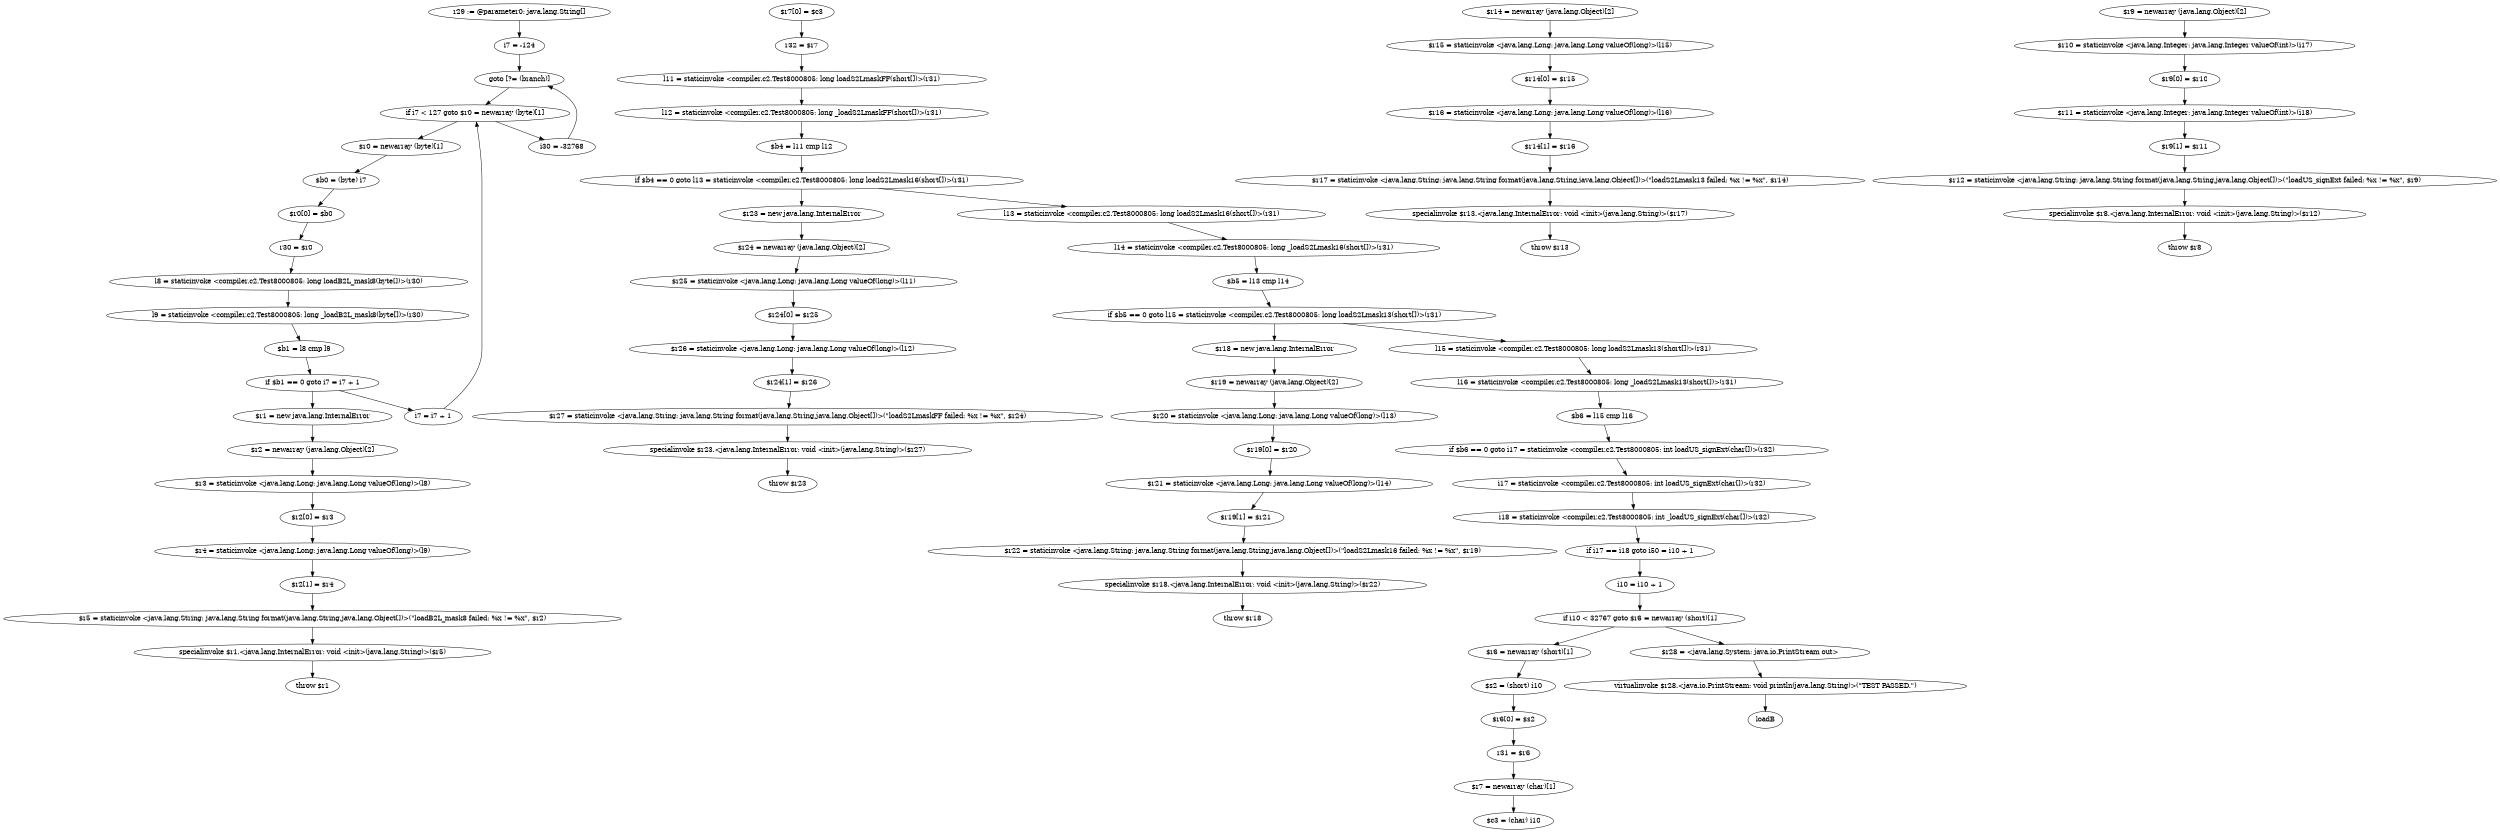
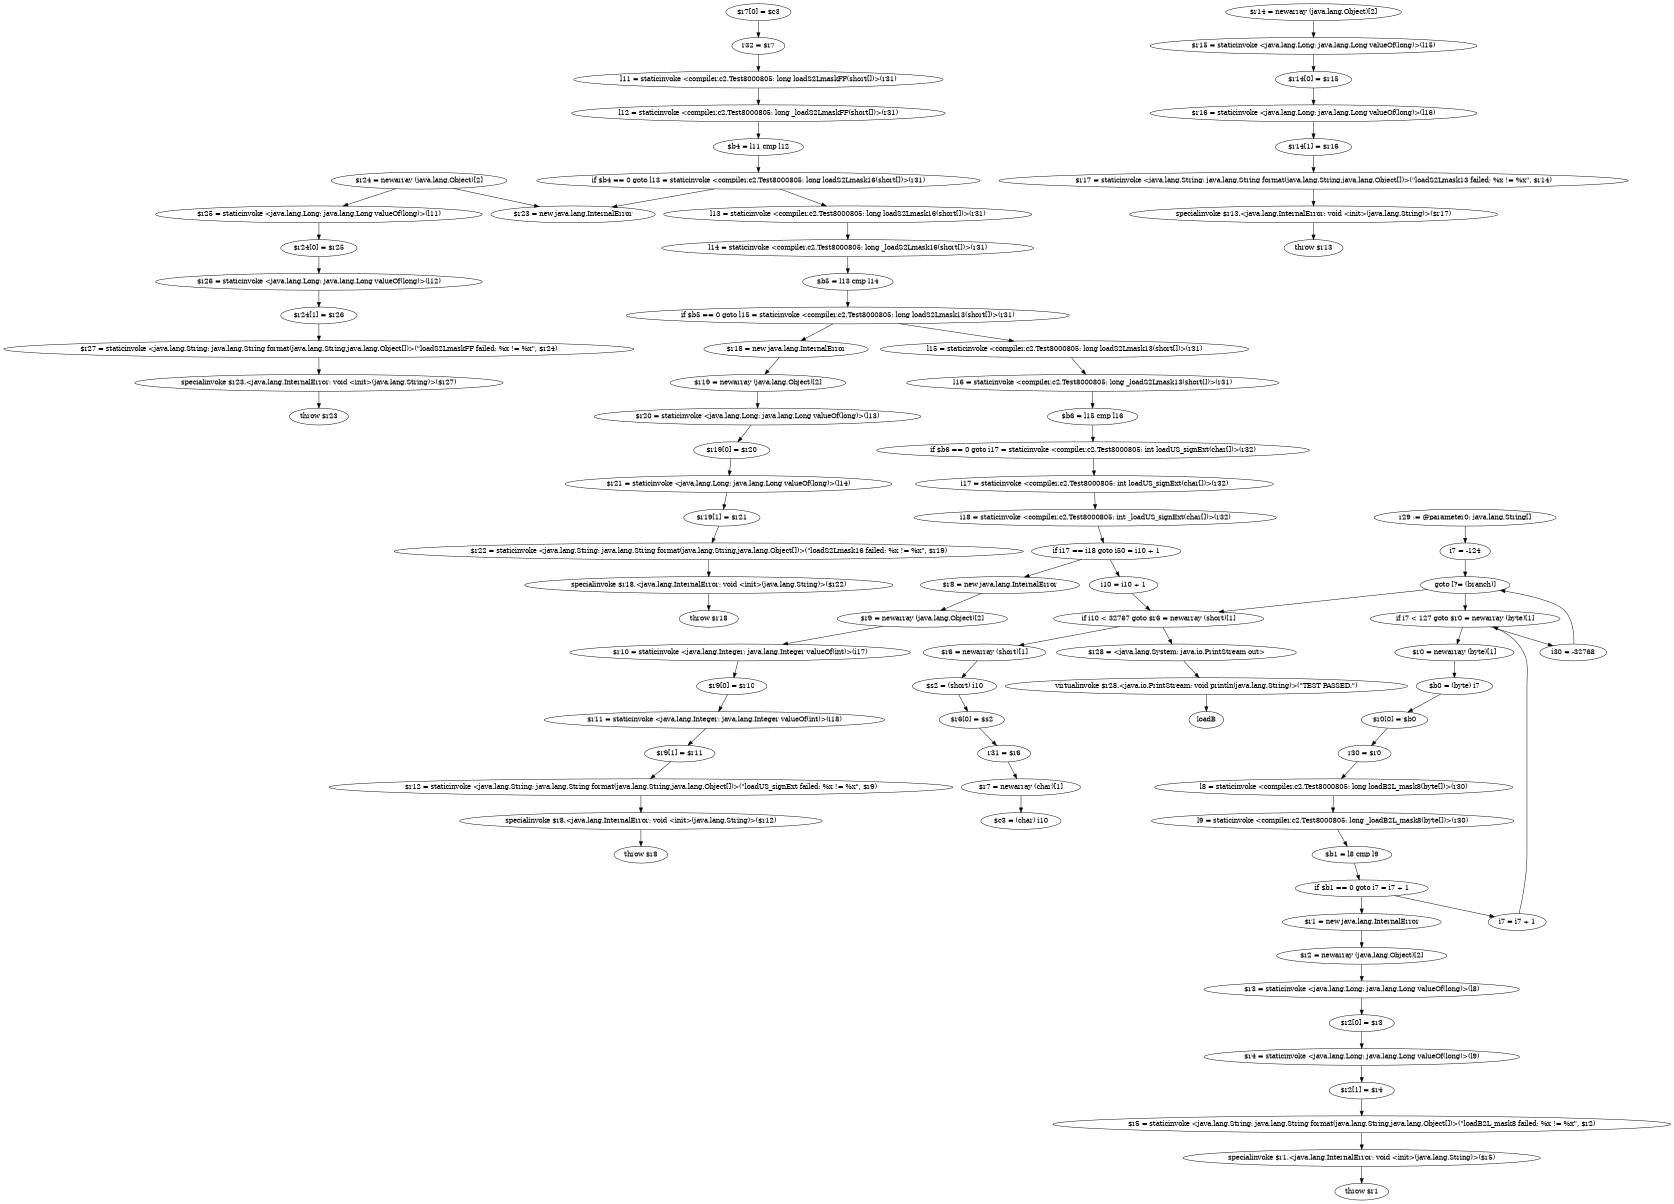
(802, 229) -> (494, 197)
none -> (1000, 585)
none -> (1325, 600)
